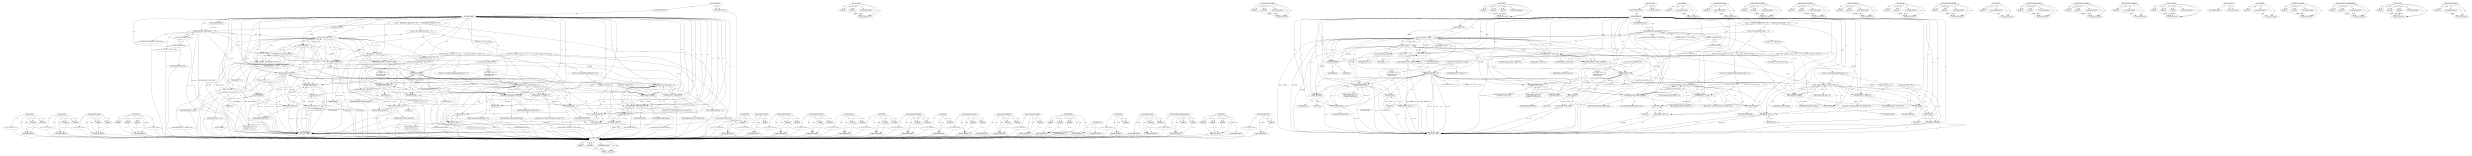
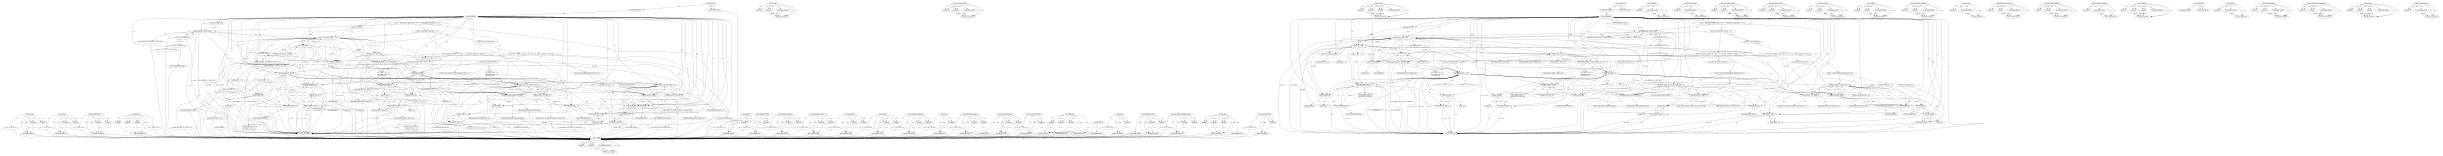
none -> (1800, 62)
